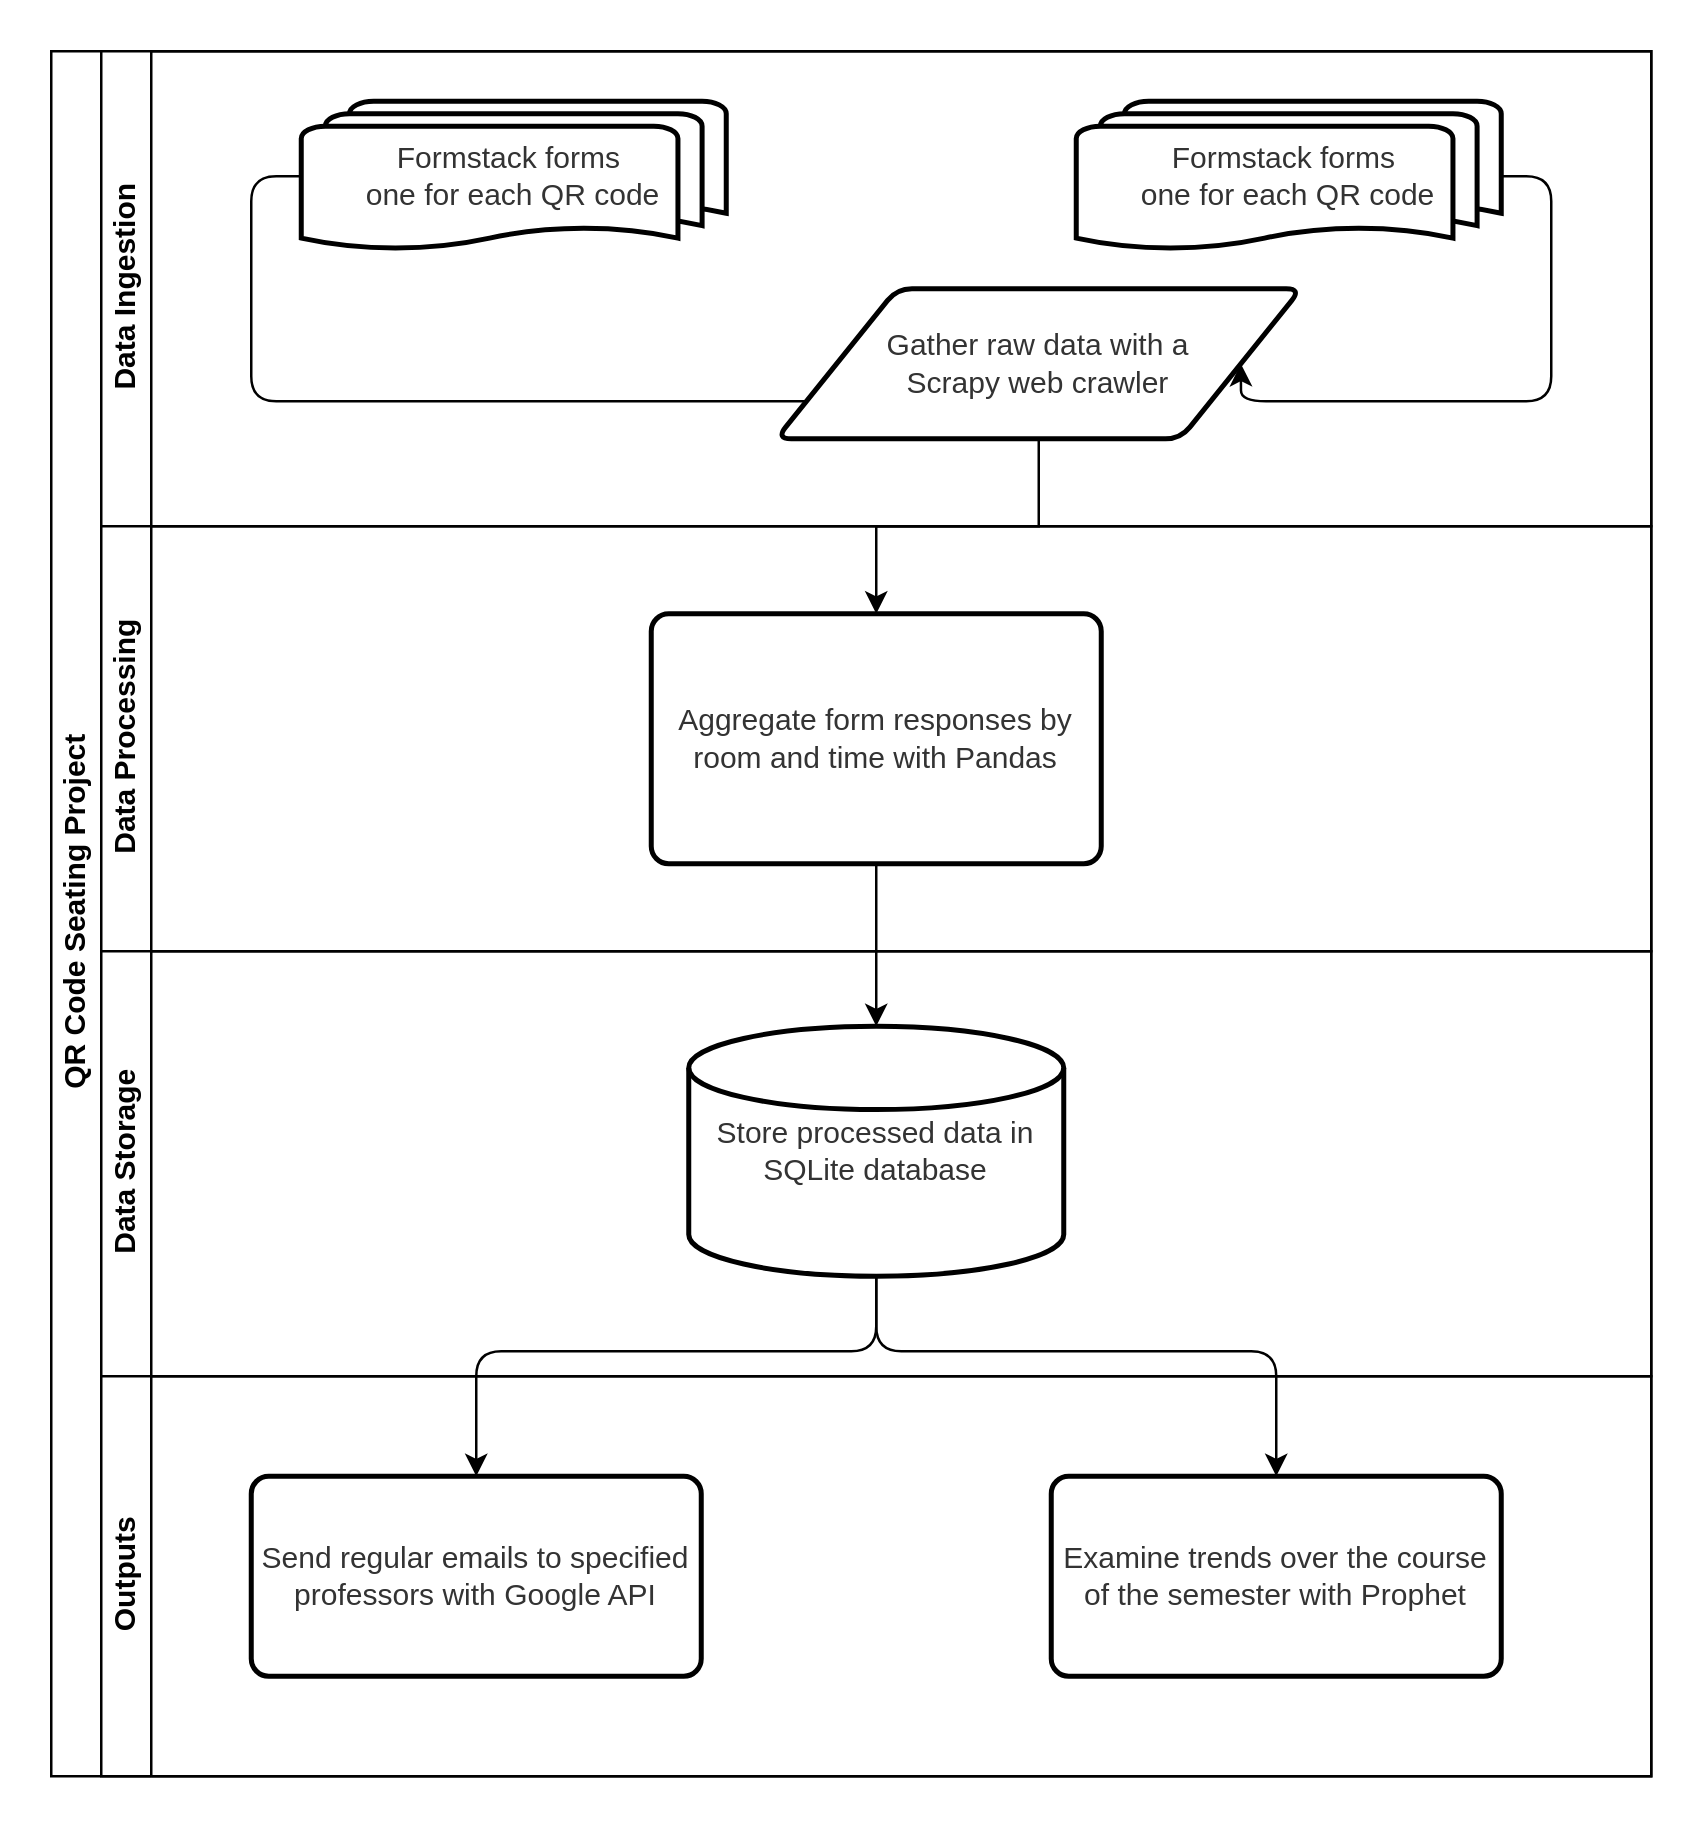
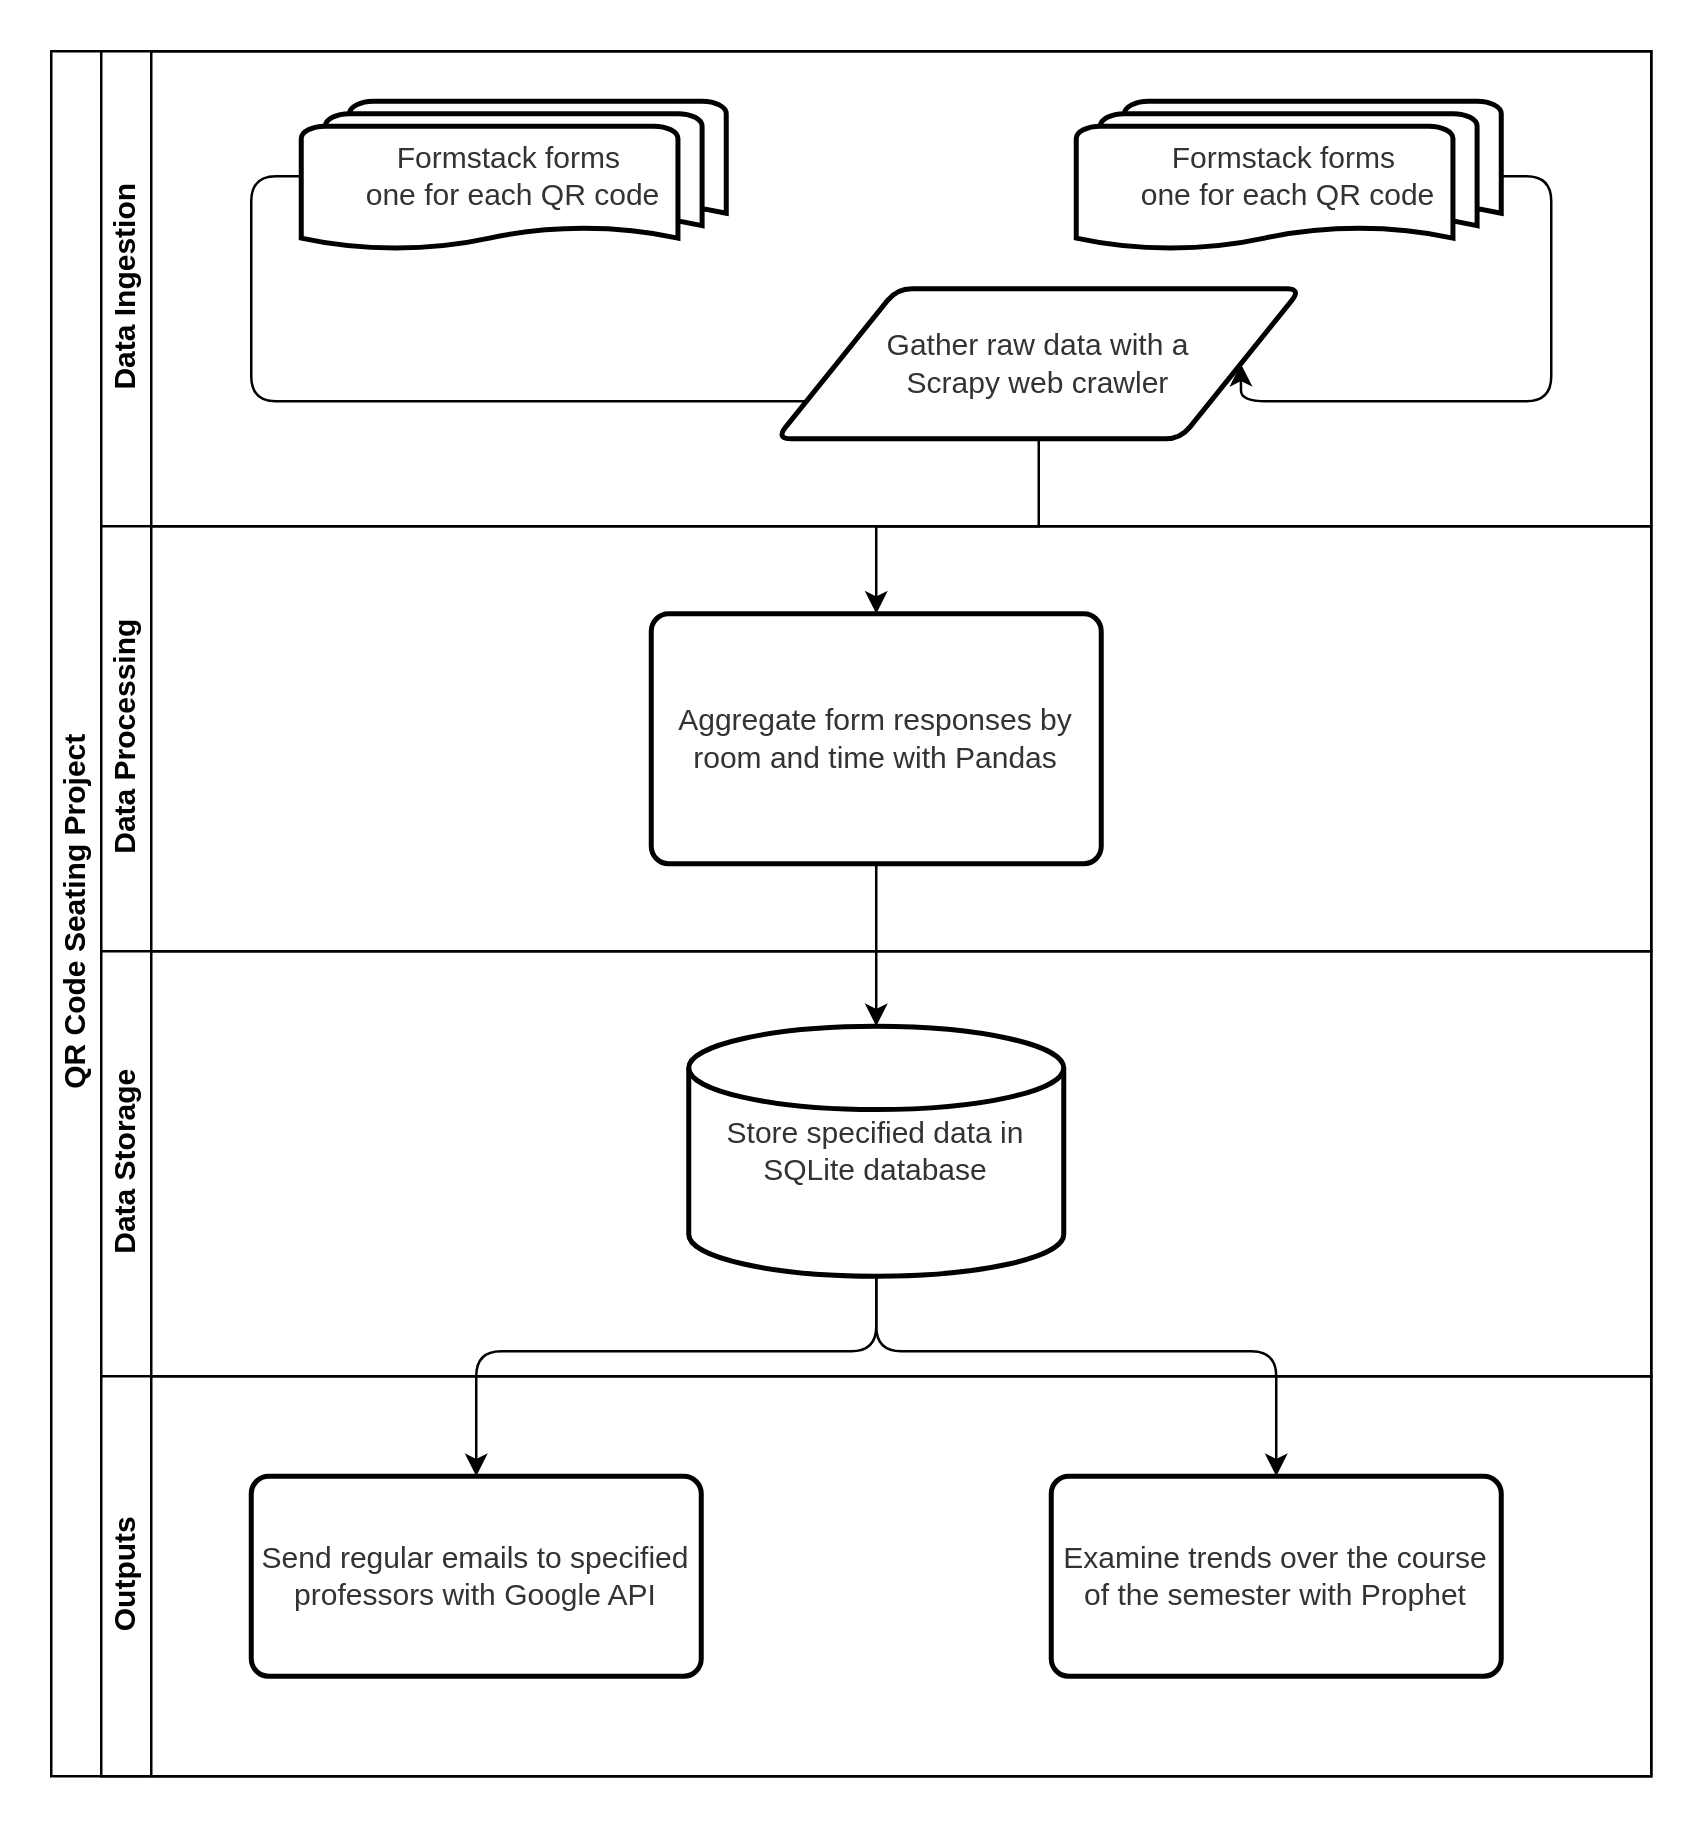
(876, 1151) -> (876, 1151)
